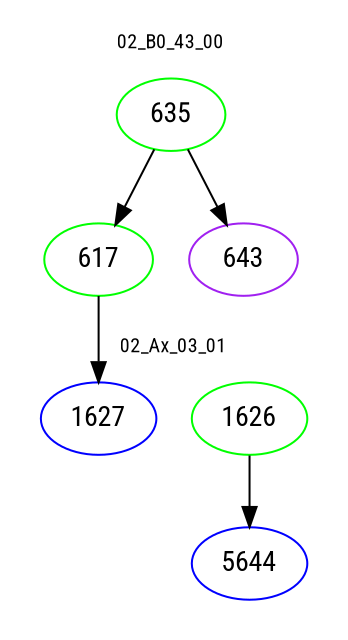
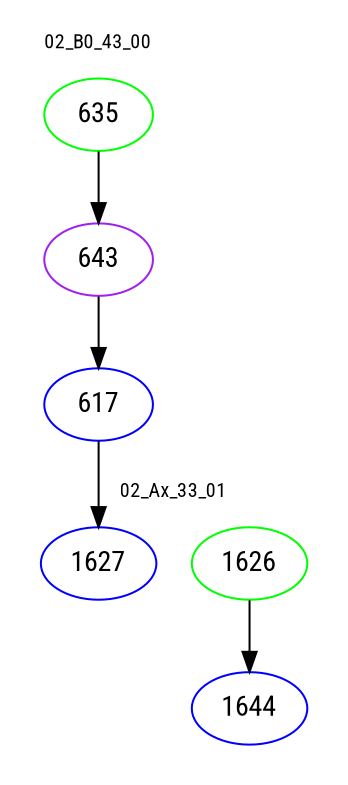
(139, 178) -> (99, 322)
(99, 260) -> (99, 405)
(174, 347) -> (174, 492)
(250, 564) -> (250, 708)
